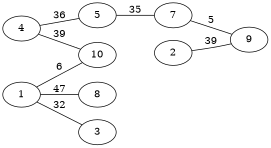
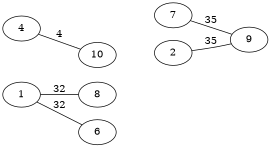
(97, 15) -> none
(211, 21) -> (211, 21)
(59, 34) -> (59, 34)
(211, 41) -> (211, 41)
(60, 75) -> none
(59, 89) -> (59, 89)
(97, 132) -> (97, 132)
